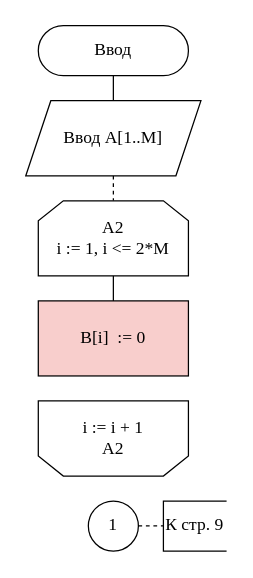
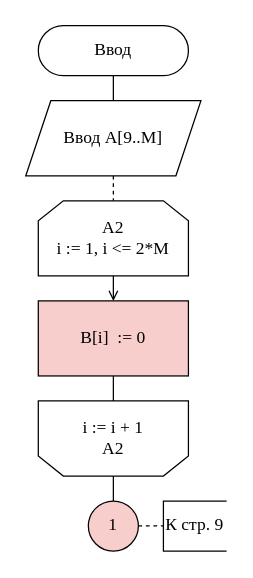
(113, 138) -> (113, 138)
(113, 296) -> (113, 295)
none -> (113, 388)
none -> (113, 488)
(113, 526) -> (113, 526)
